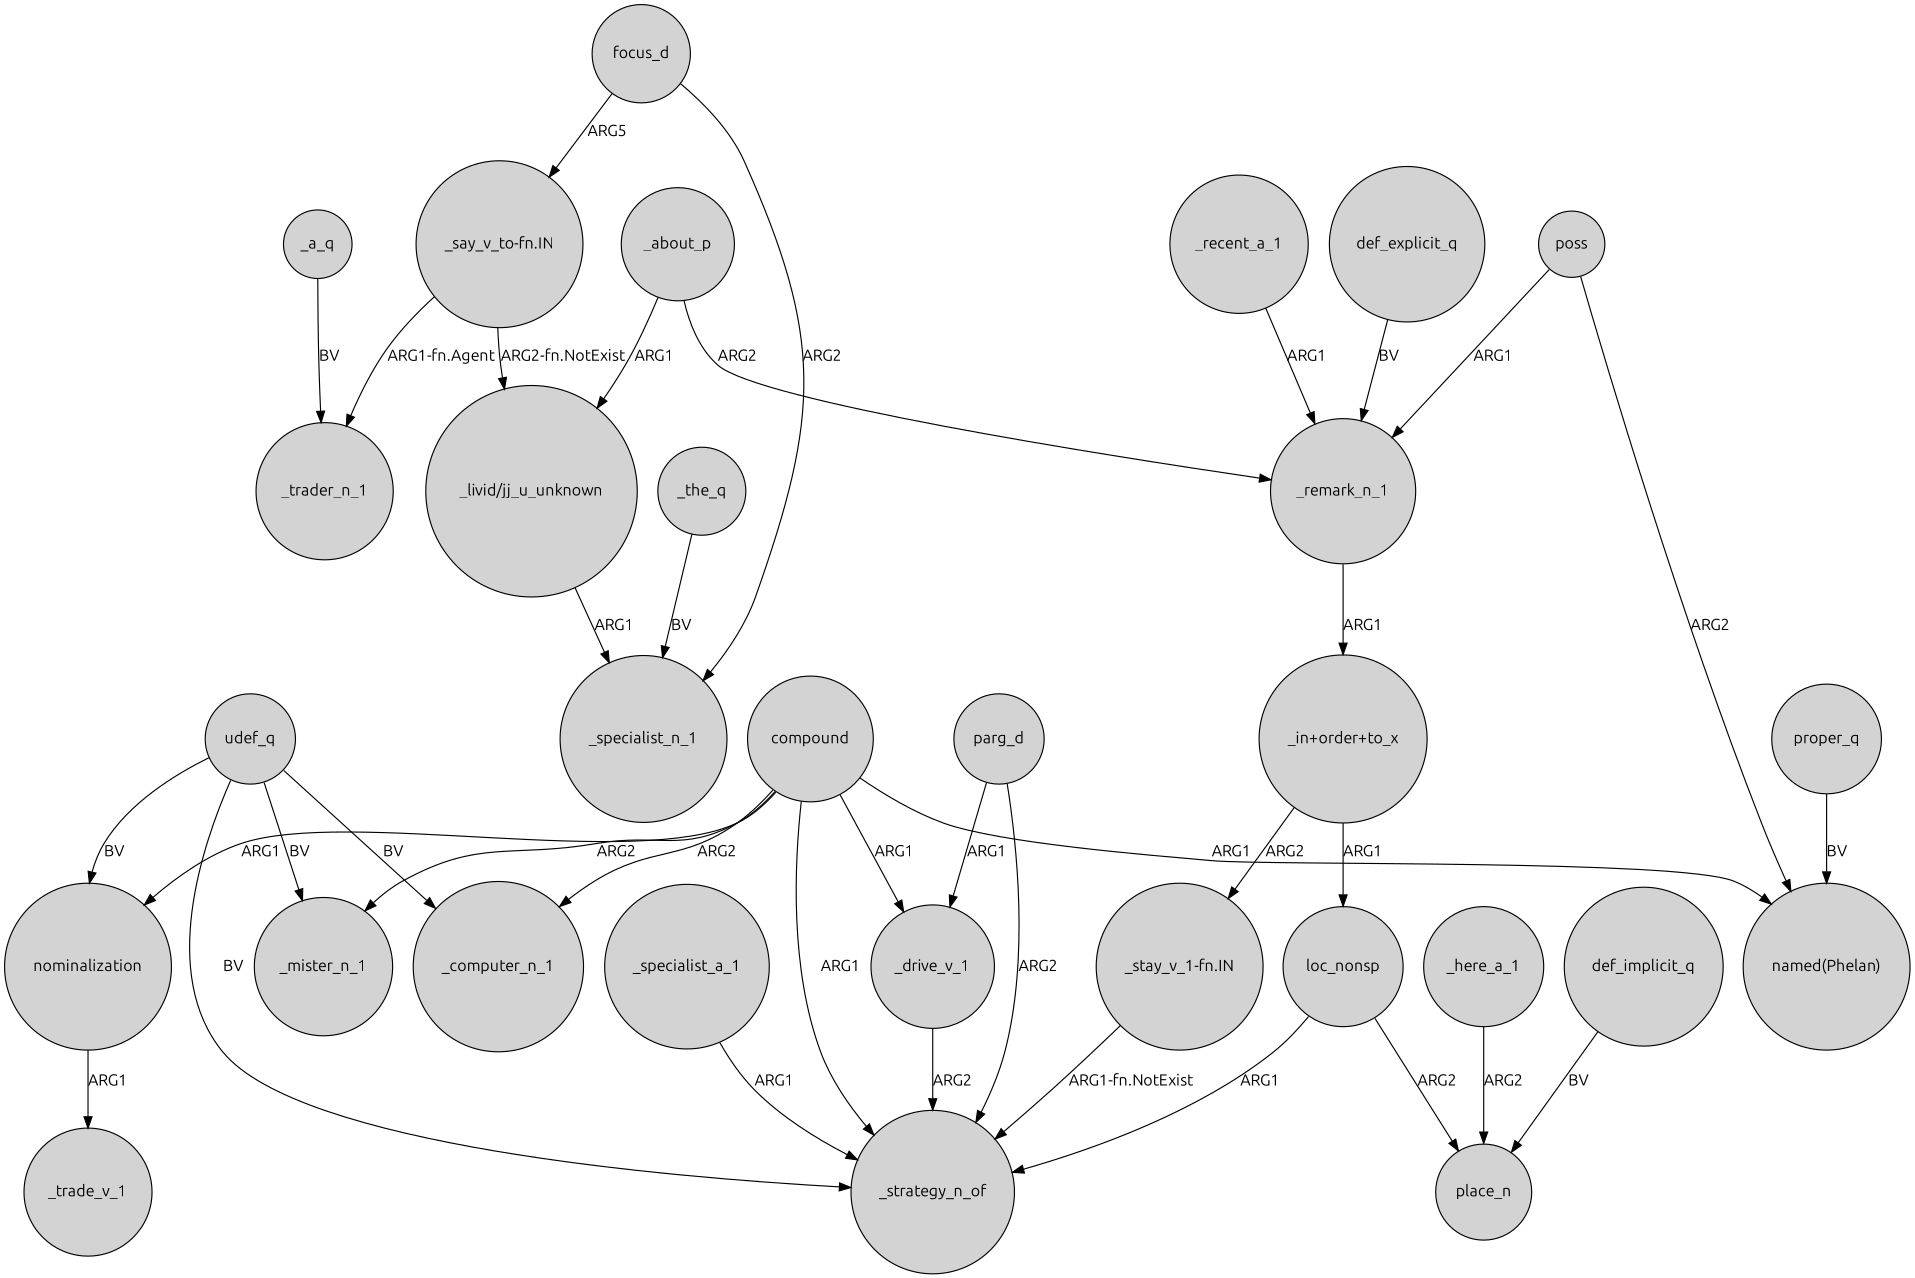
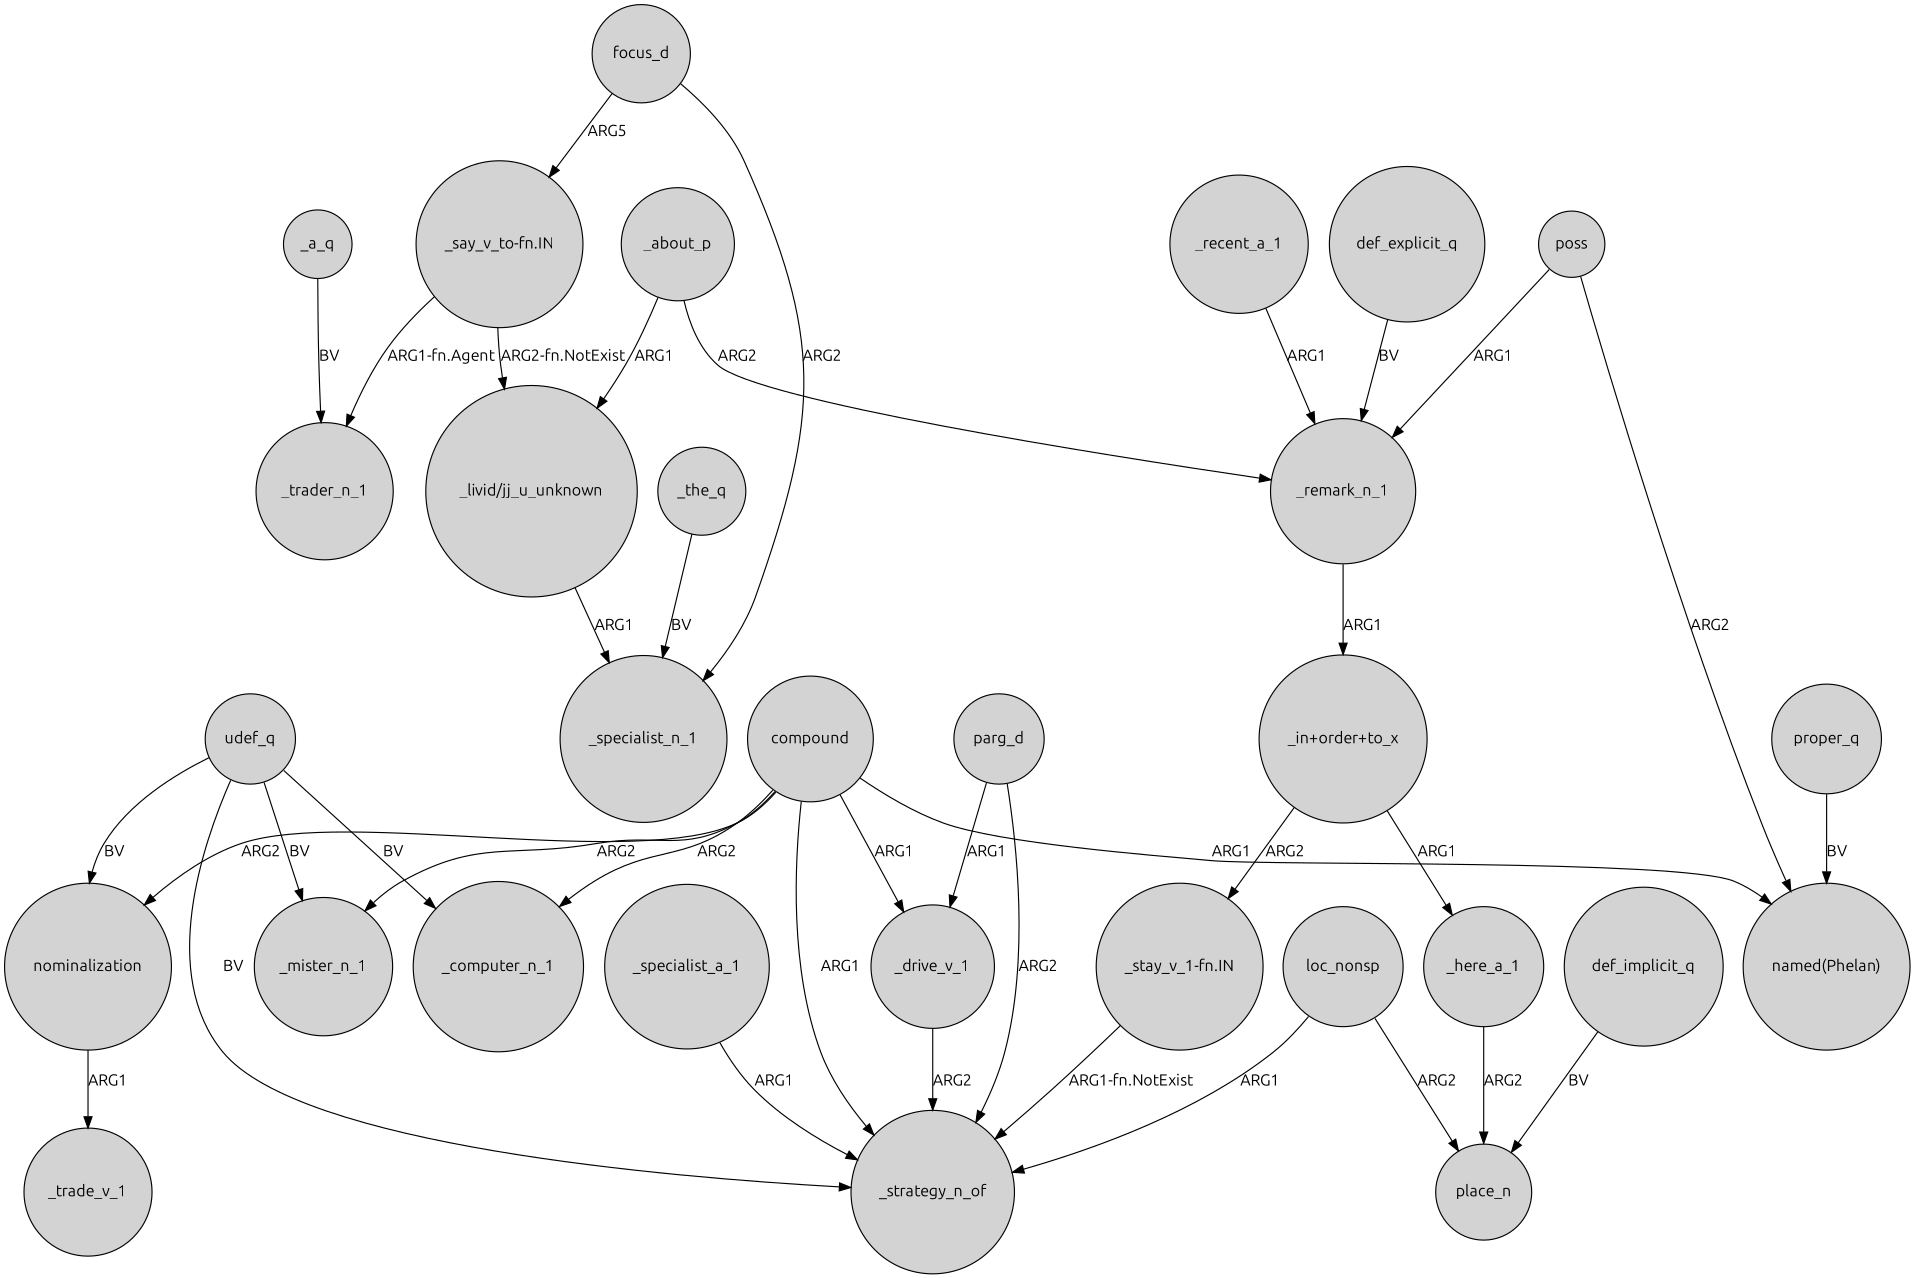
(261, 852) -> (261, 852)
(1343, 855) -> (1415, 856)
